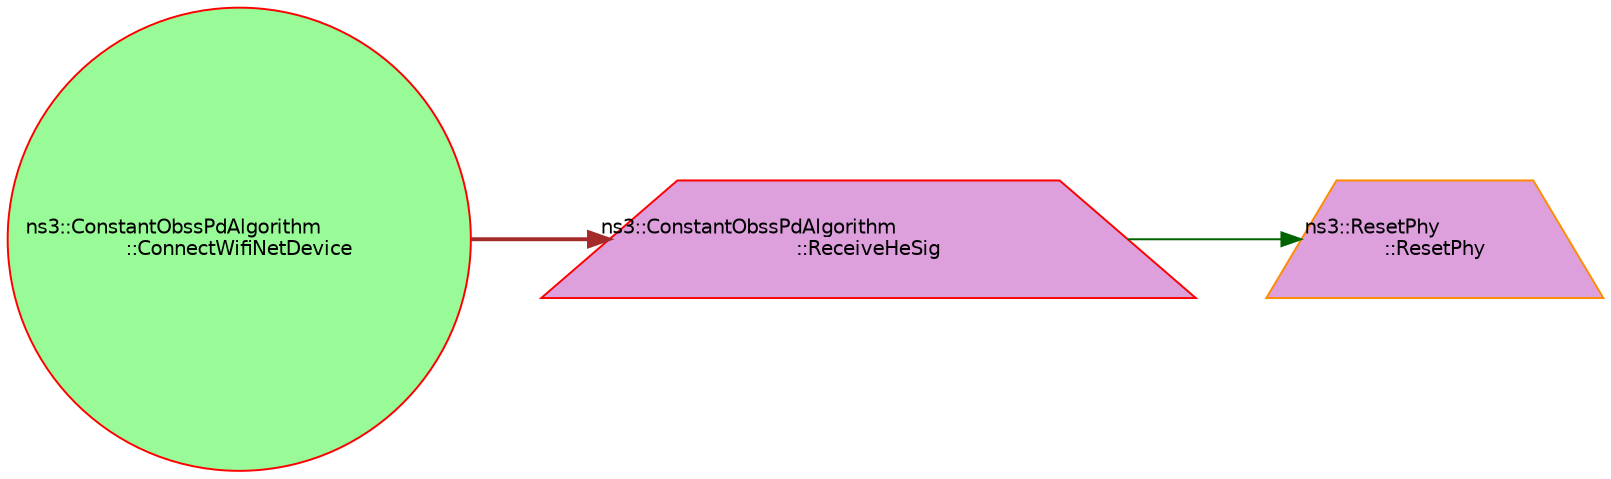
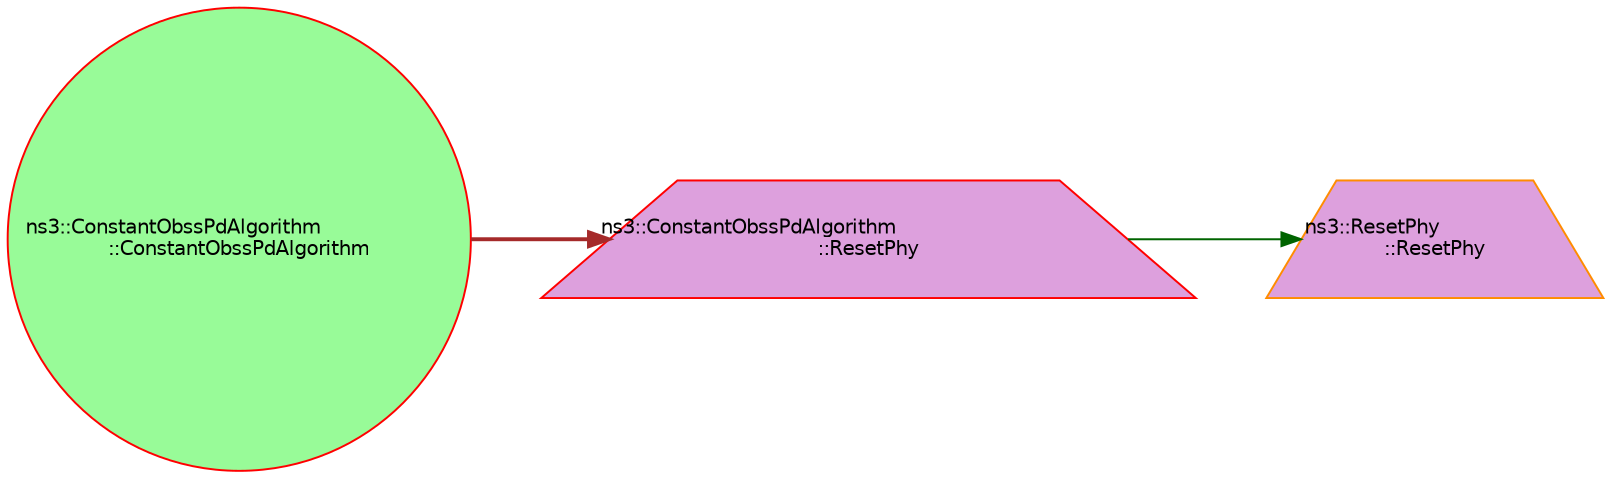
(239, 239) -> (239, 239)
(868, 239) -> (868, 239)
